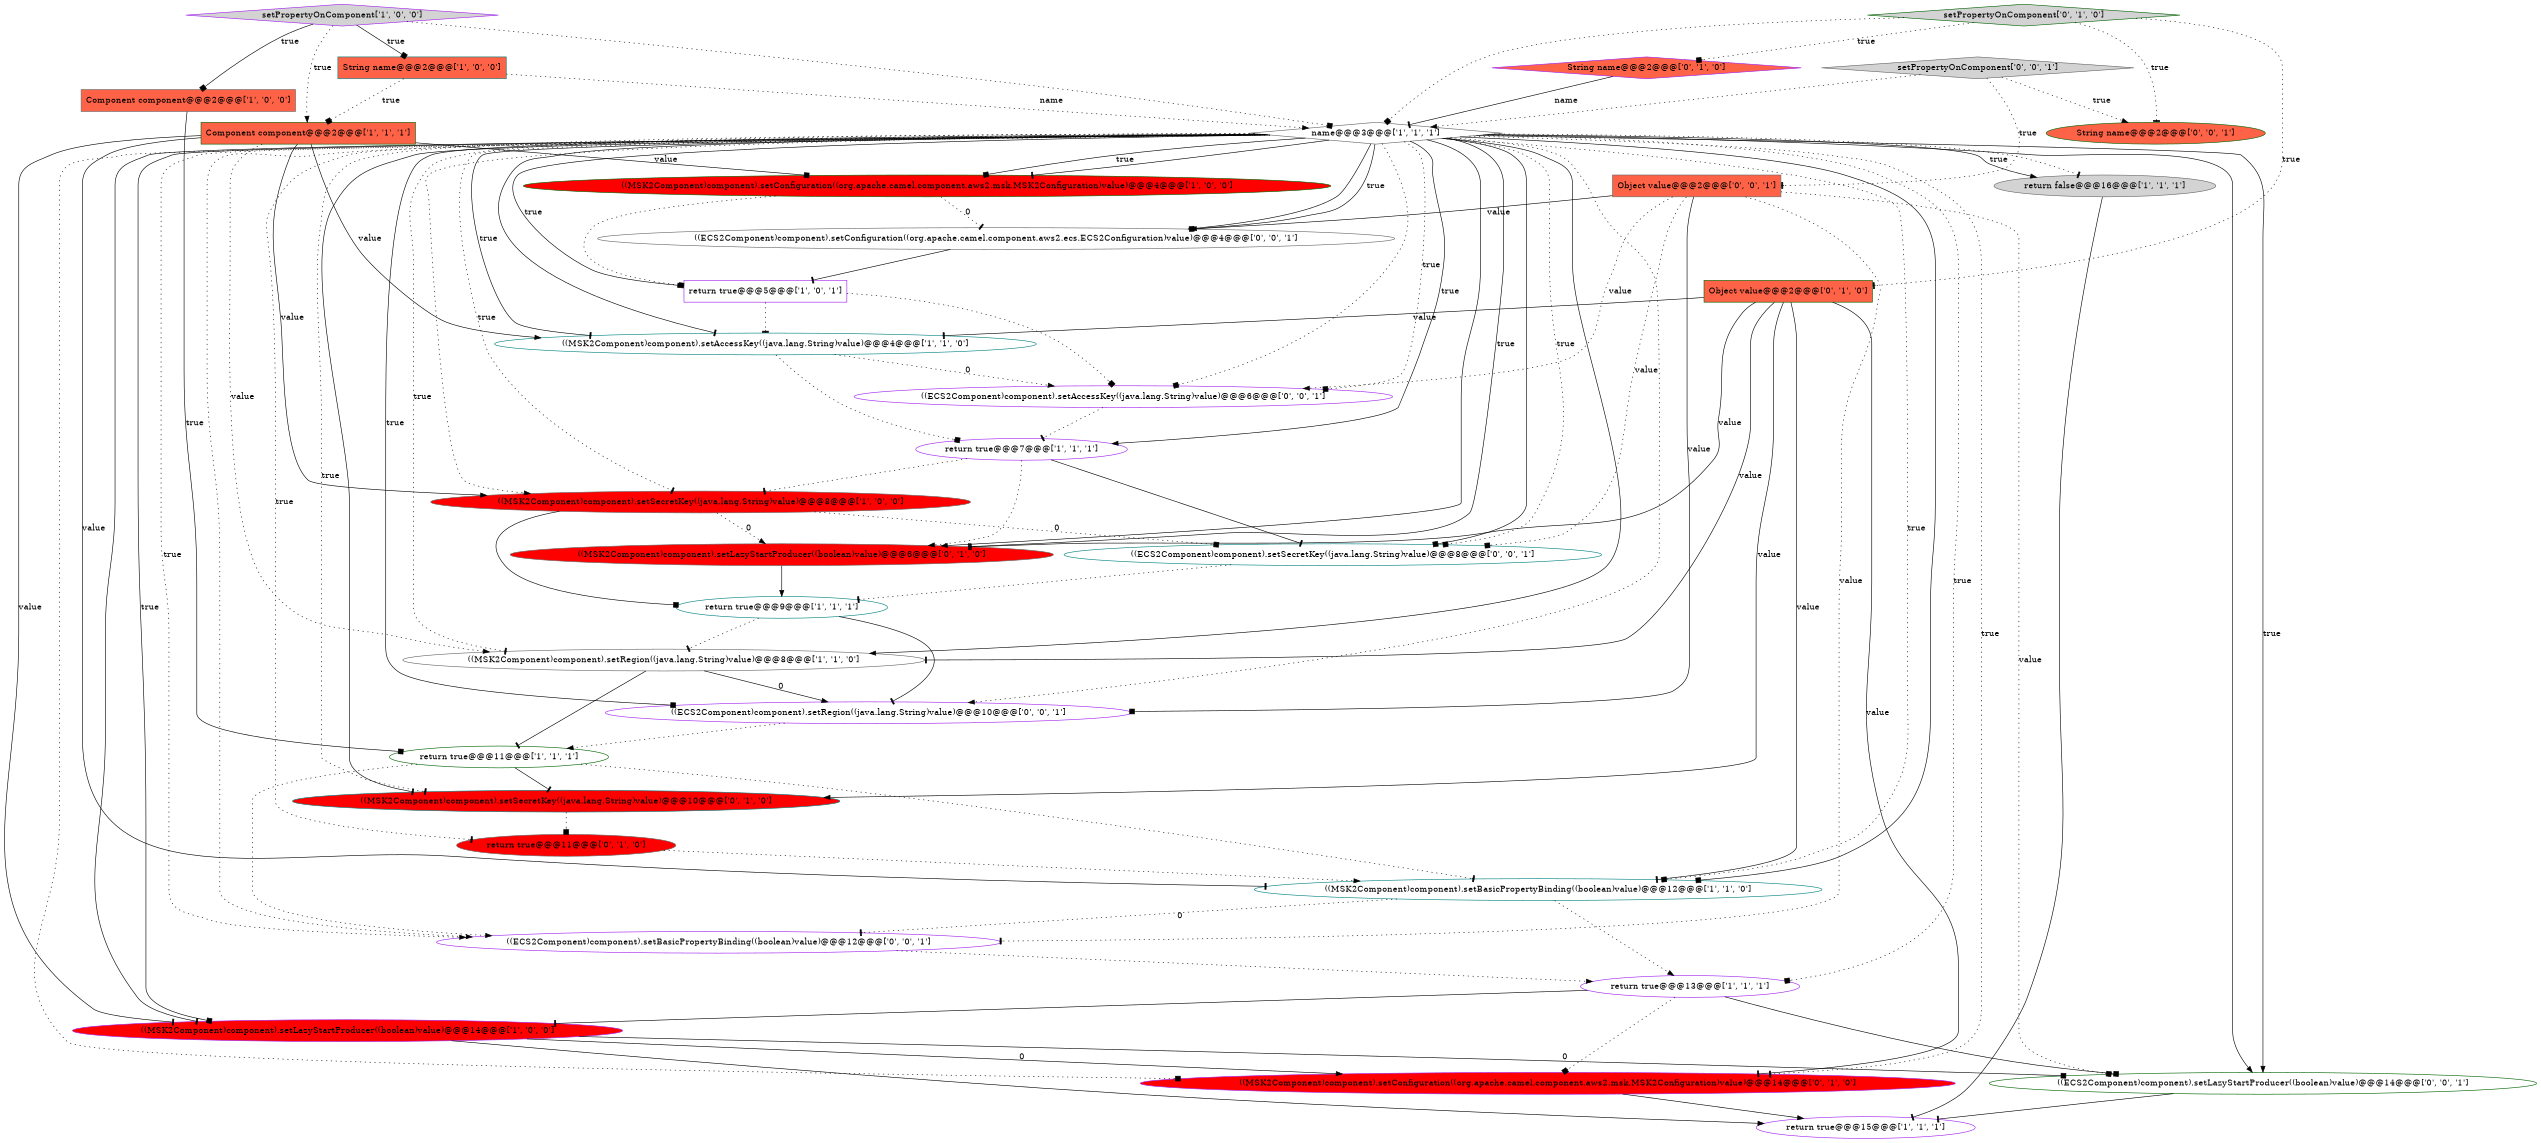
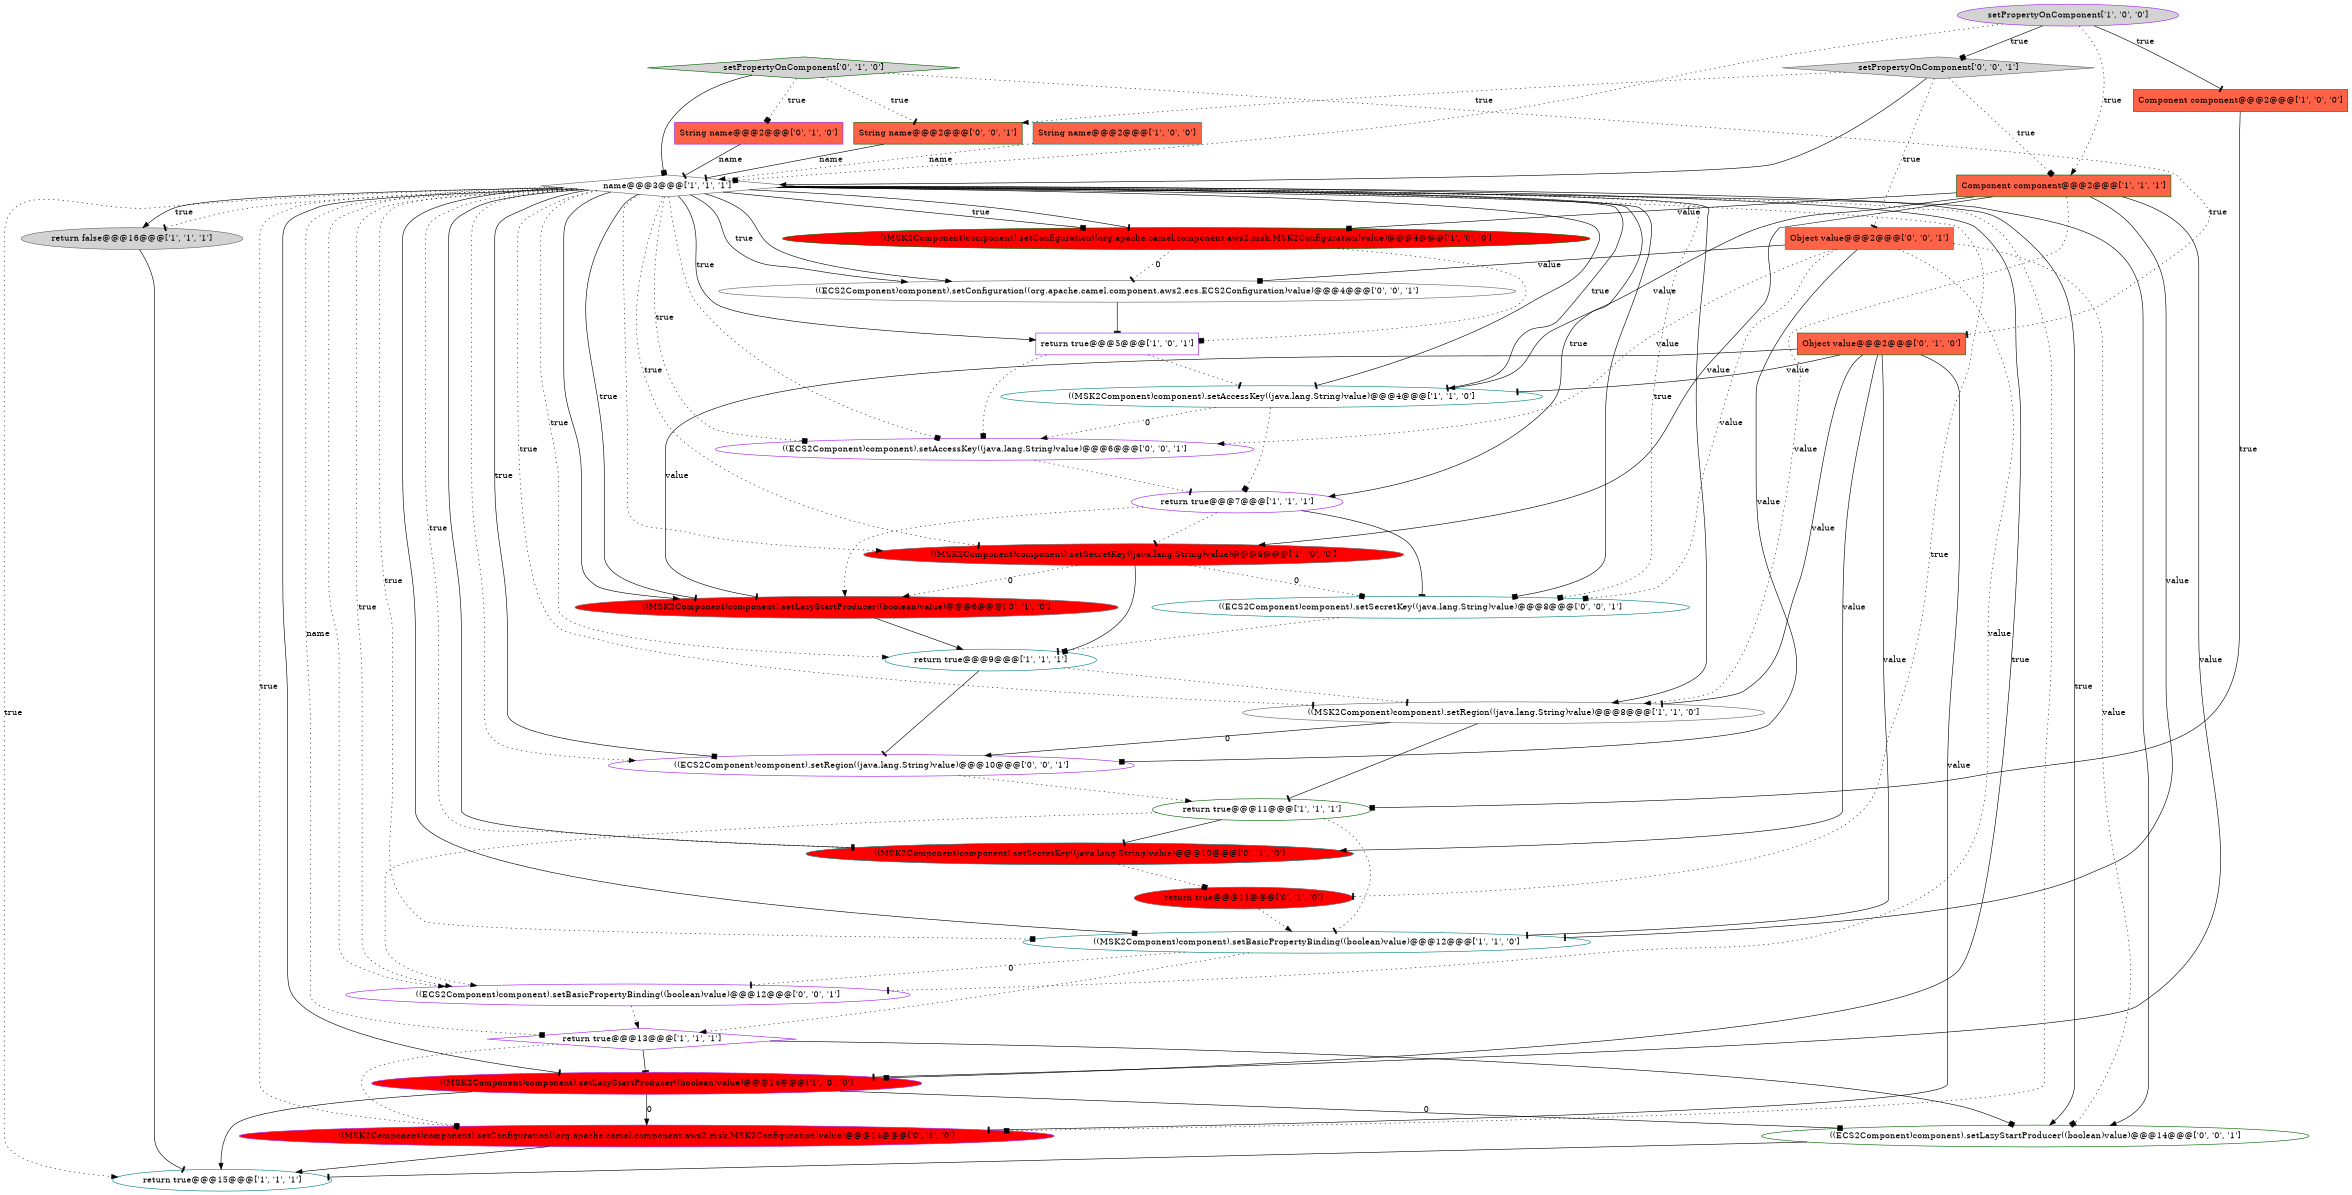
(342, 15) -> (2068, 15)
(1637, 32) -> (686, 104)
(379, 39) -> (2005, 41)
(257, 50) -> (2158, 55)
(1647, 68) -> (759, 133)
(368, 99) -> (1998, 124)
(188, 101) -> (2241, 101)
(1679, 101) -> (1368, 179)
(2156, 133) -> (938, 133)
none -> (796, 161)
none -> (4, 457)
none -> (558, 549)
(1963, 581) -> (319, 634)
(1690, 986) -> (642, 1039)
(1866, 1128) -> (222, 1180)
